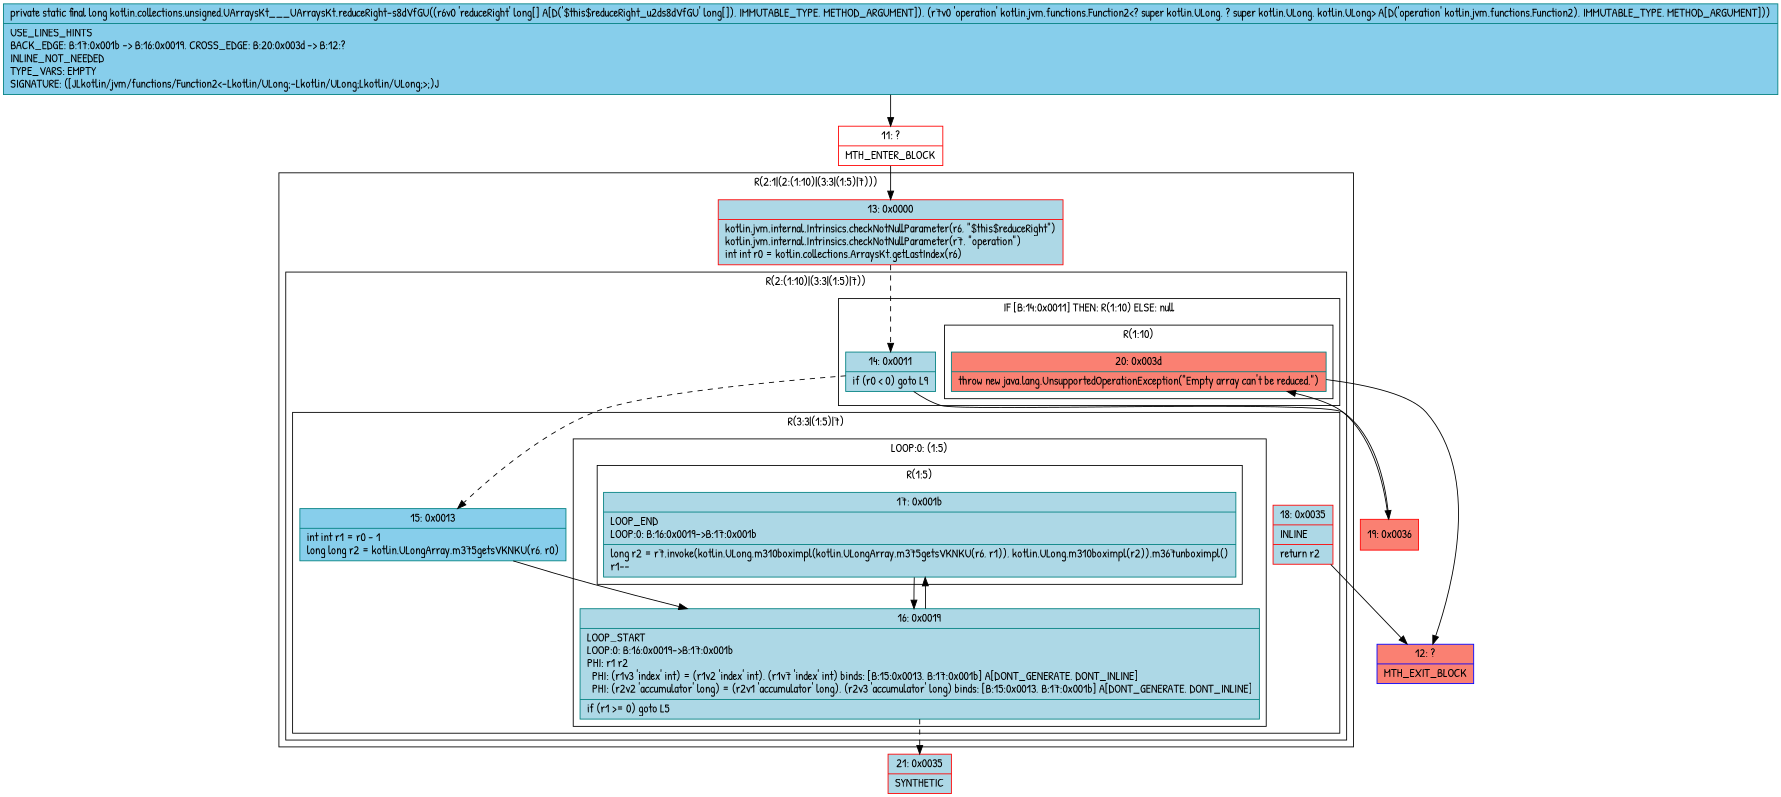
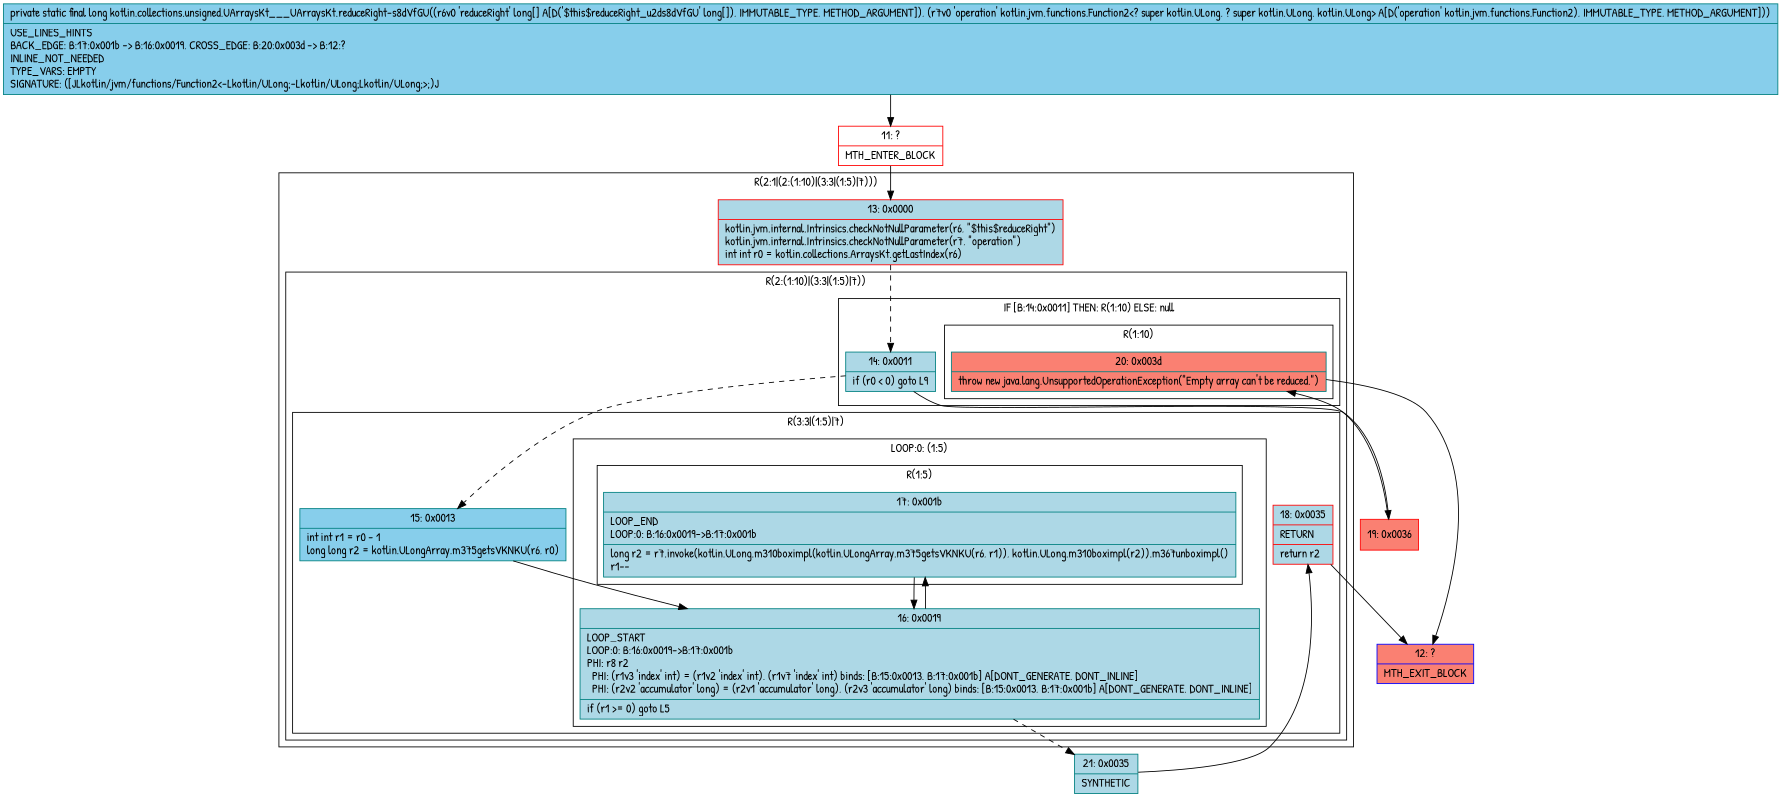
(1294, 534) -> (1297, 534)
(609, 663) -> (609, 663)
none -> (1288, 721)
(920, 774) -> (1106, 774)
